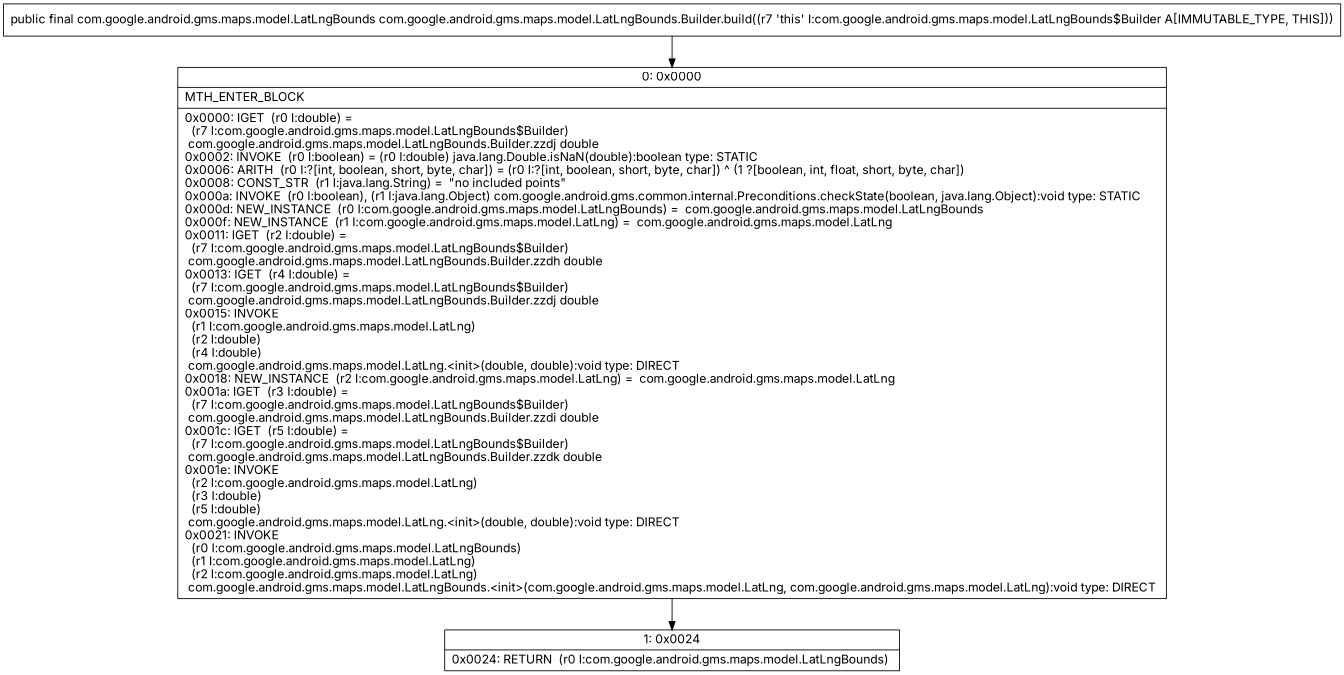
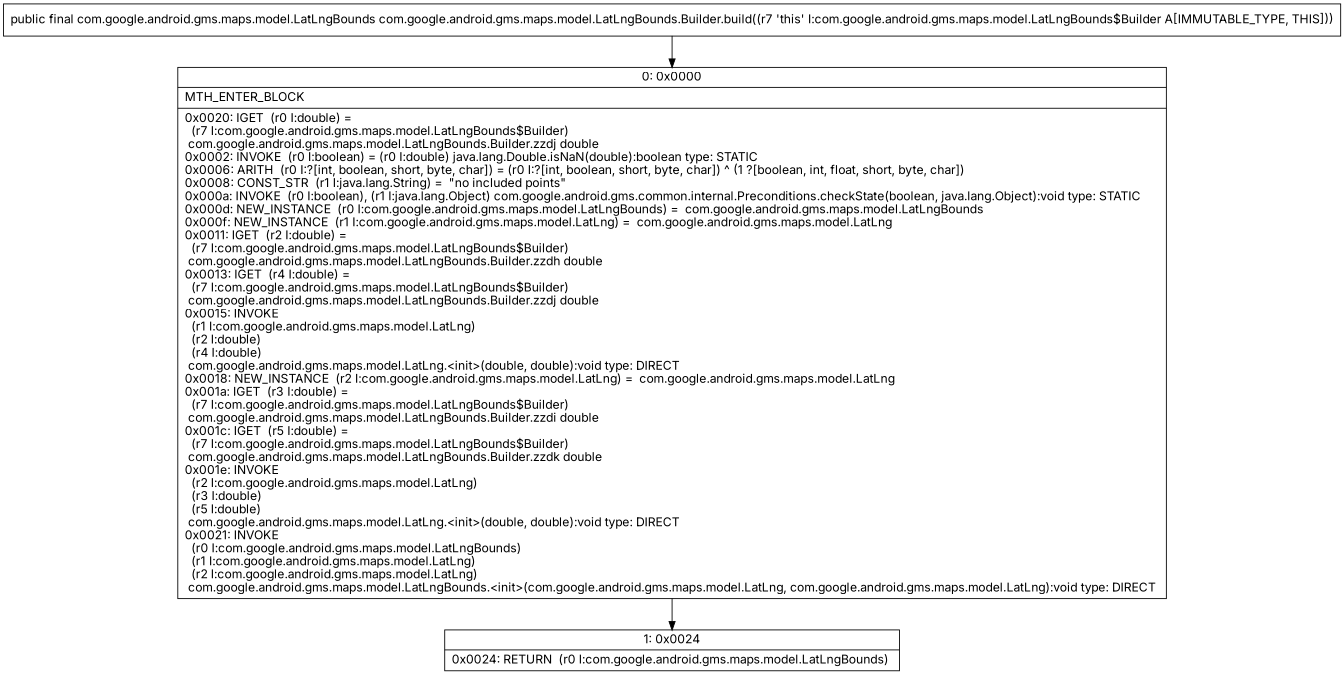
(270, 118) -> (270, 118)
